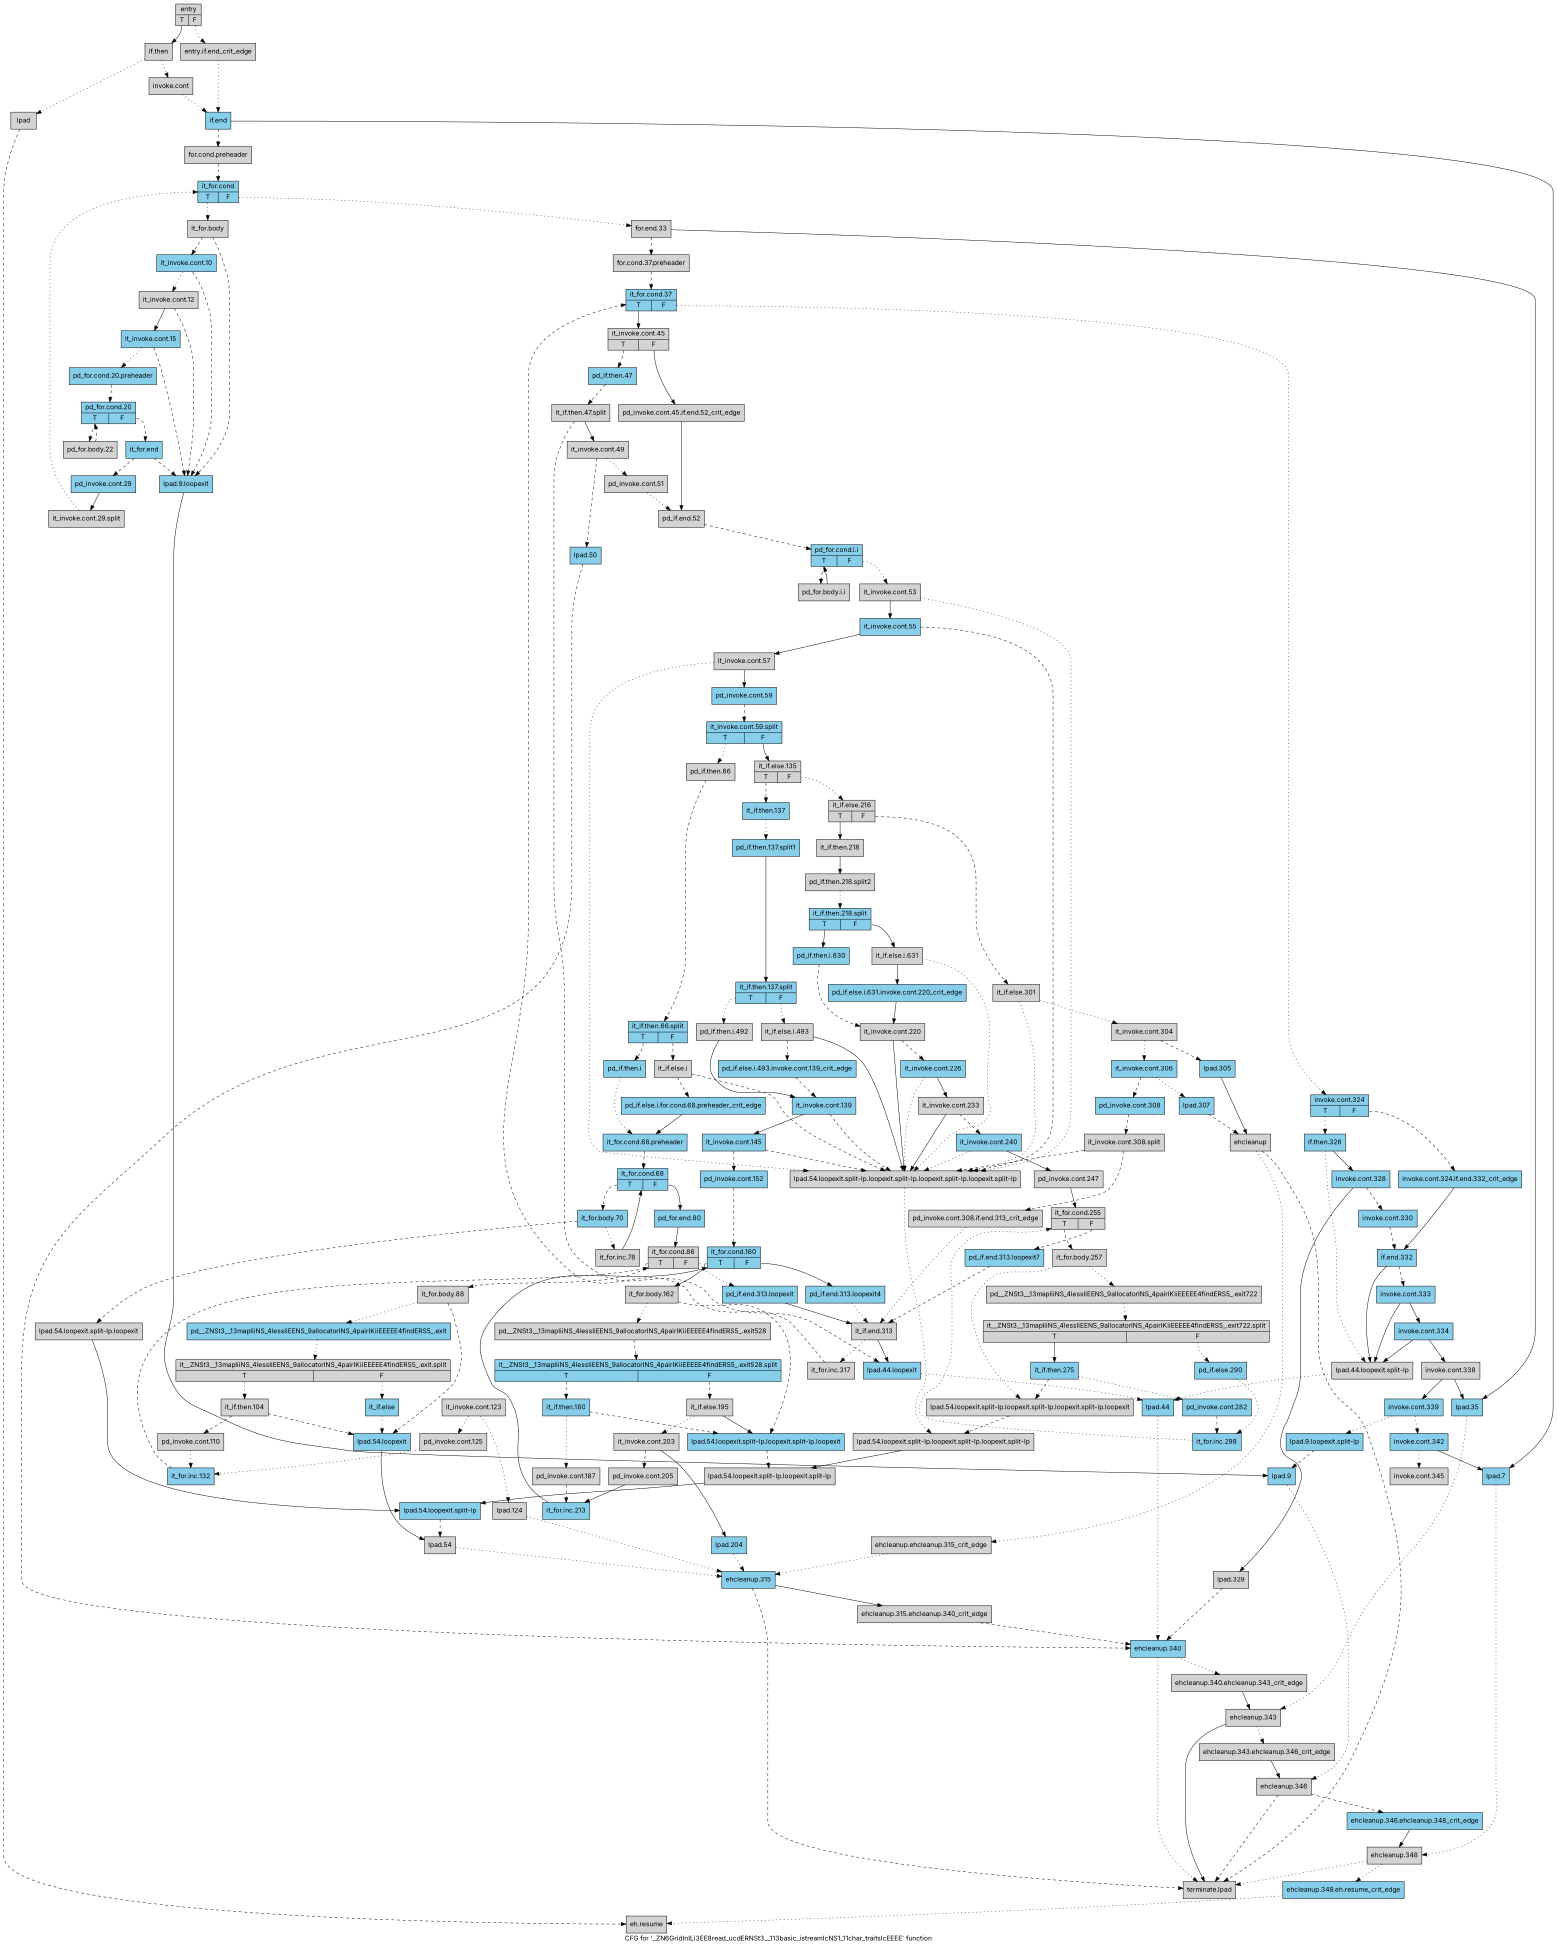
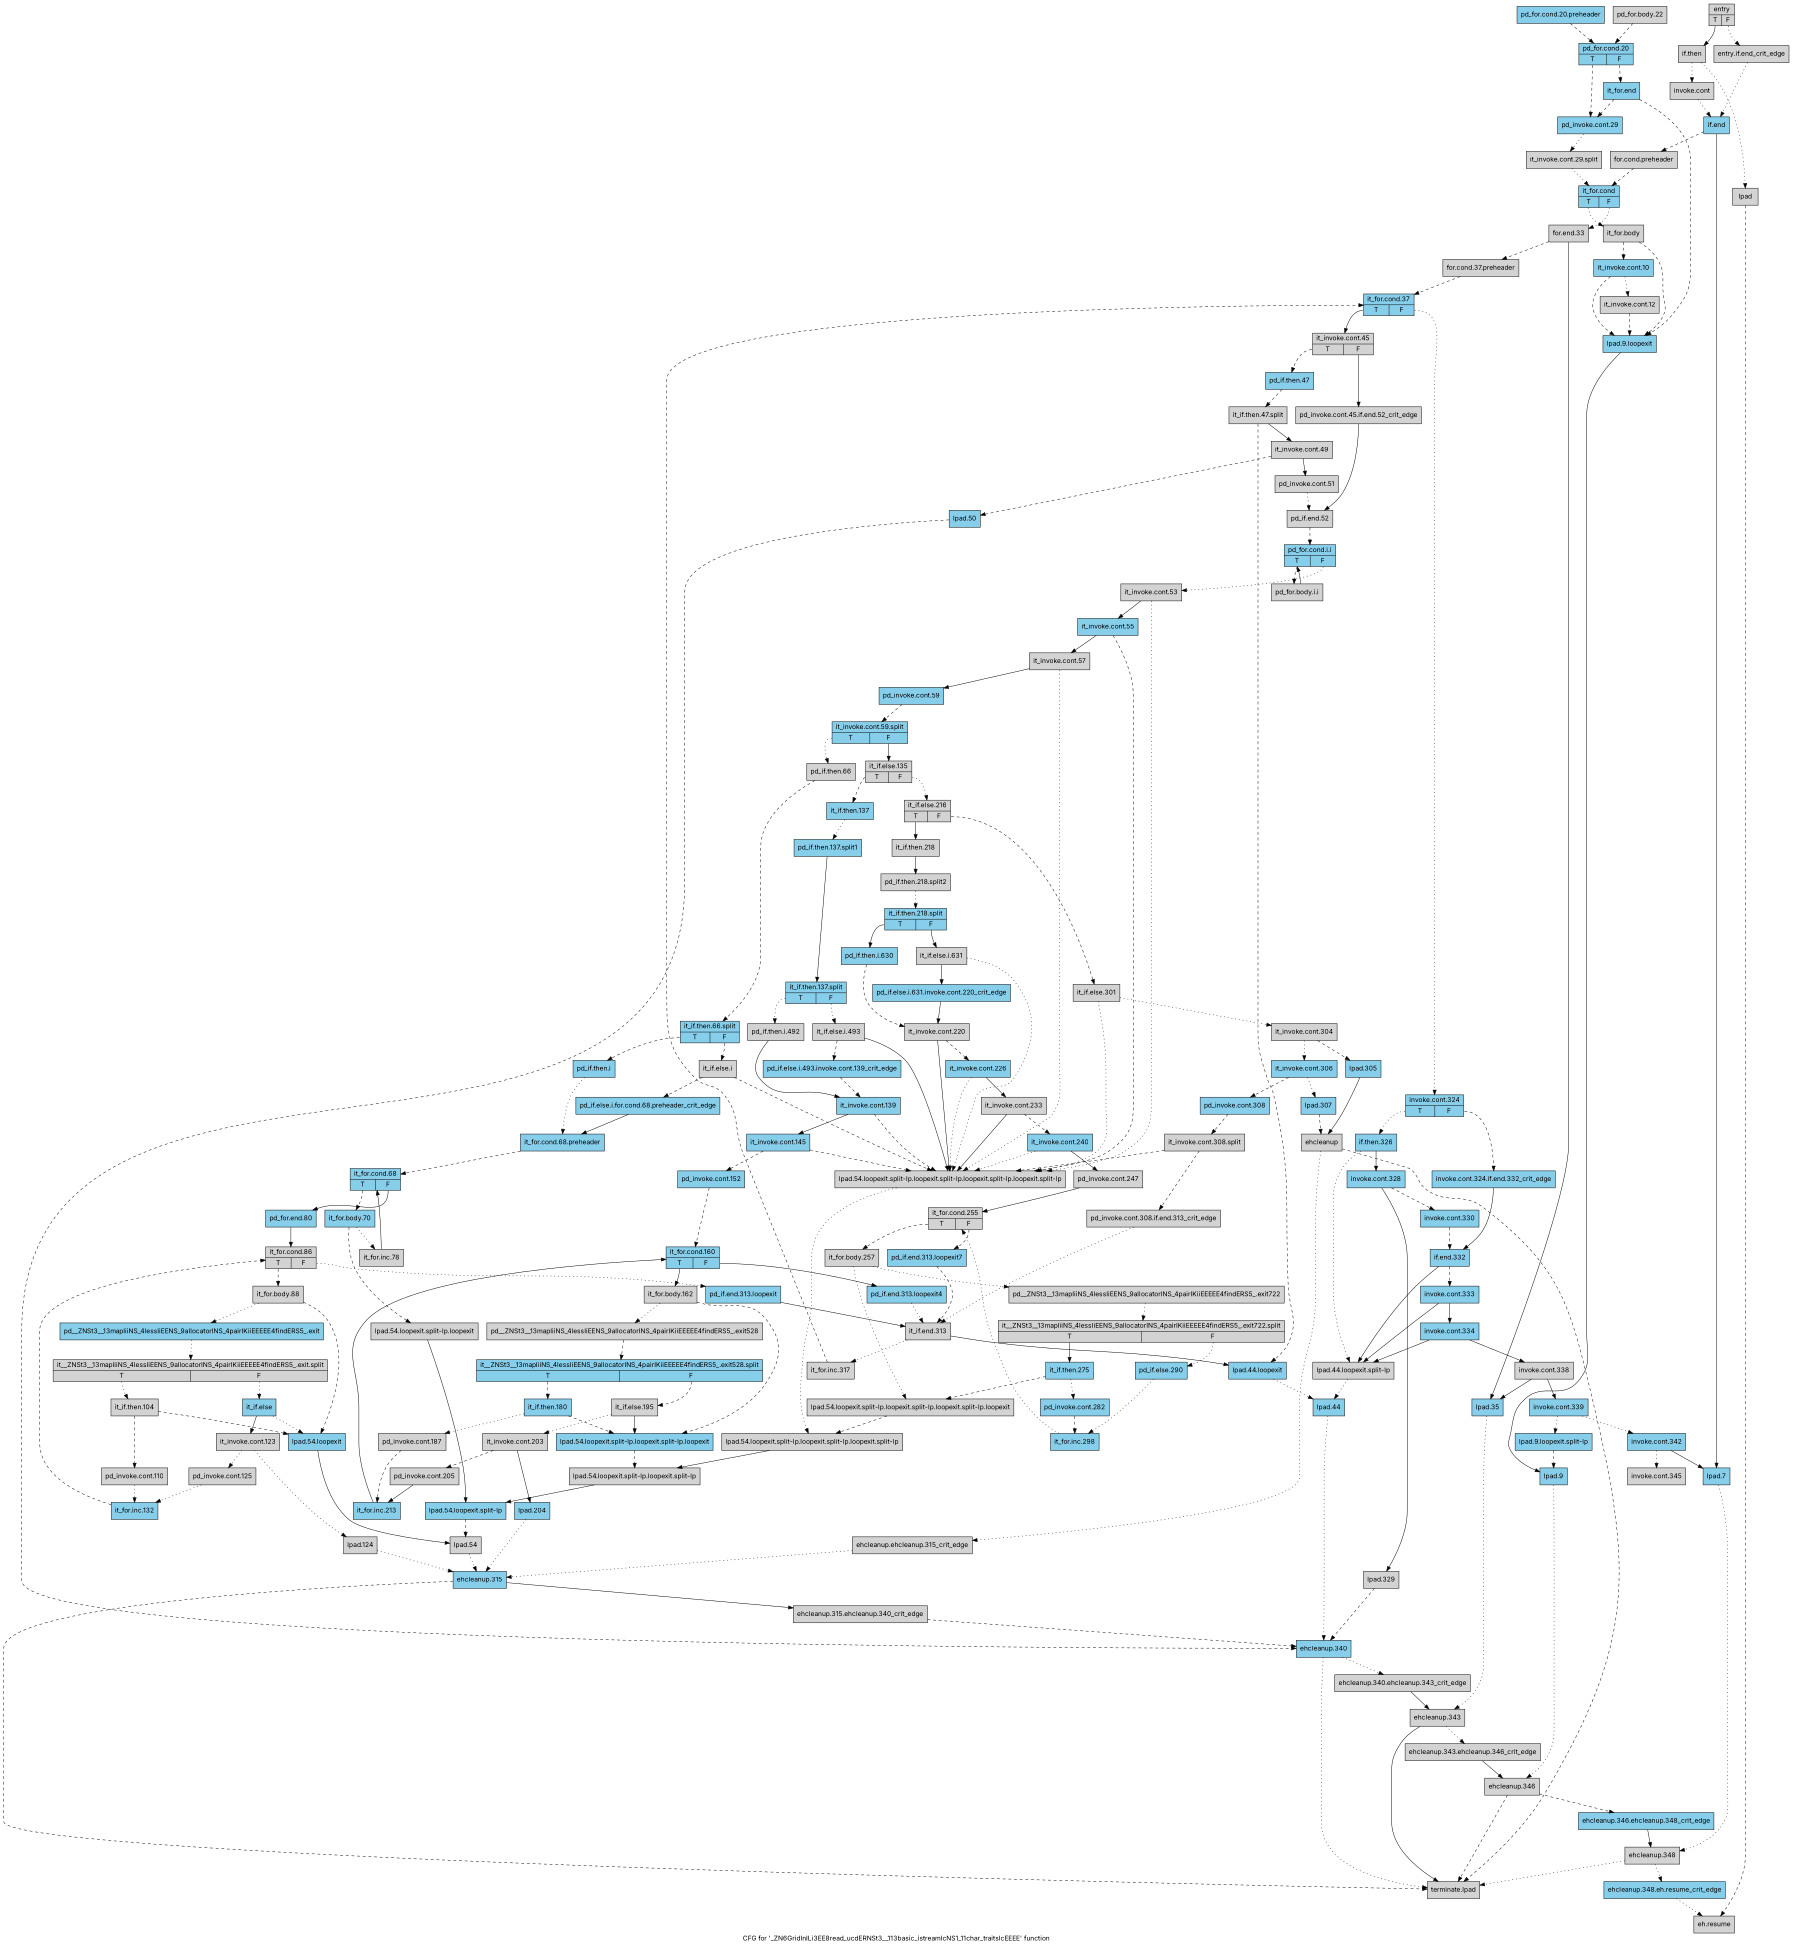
(151, 339) -> none
(93, 430) -> (1592, 89)
(615, 465) -> (1304, 465)
(96, 499) -> (1578, 141)
none -> (254, 1422)
